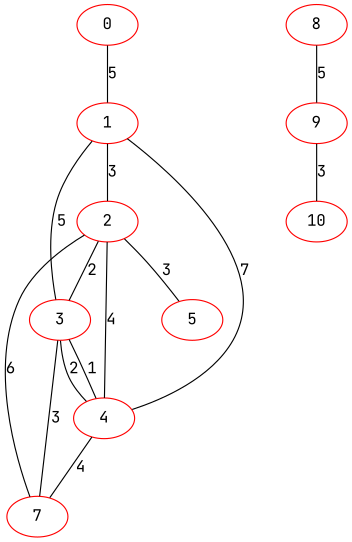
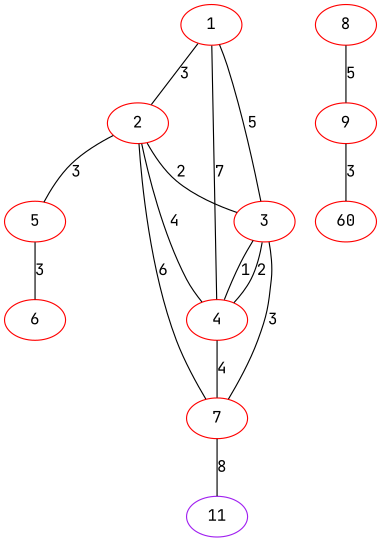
(108, 25) -> none
(317, 222) -> (346, 222)
none -> (35, 320)
none -> (217, 517)
